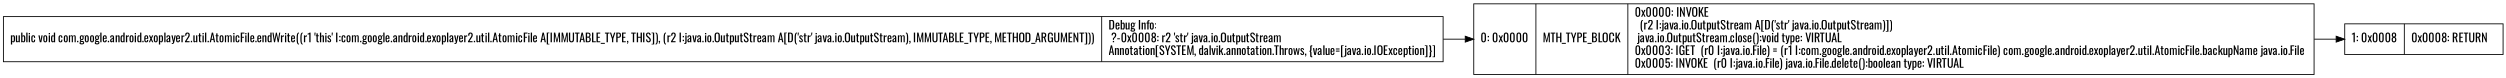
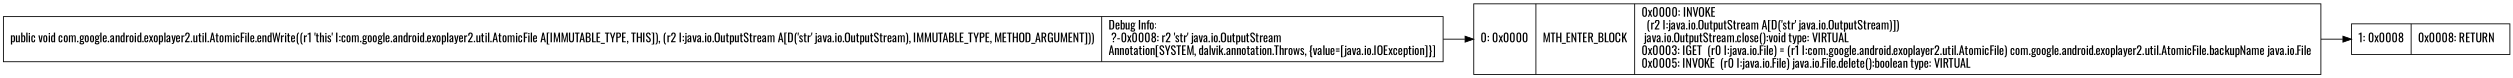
(1582, 39) -> (1585, 39)
